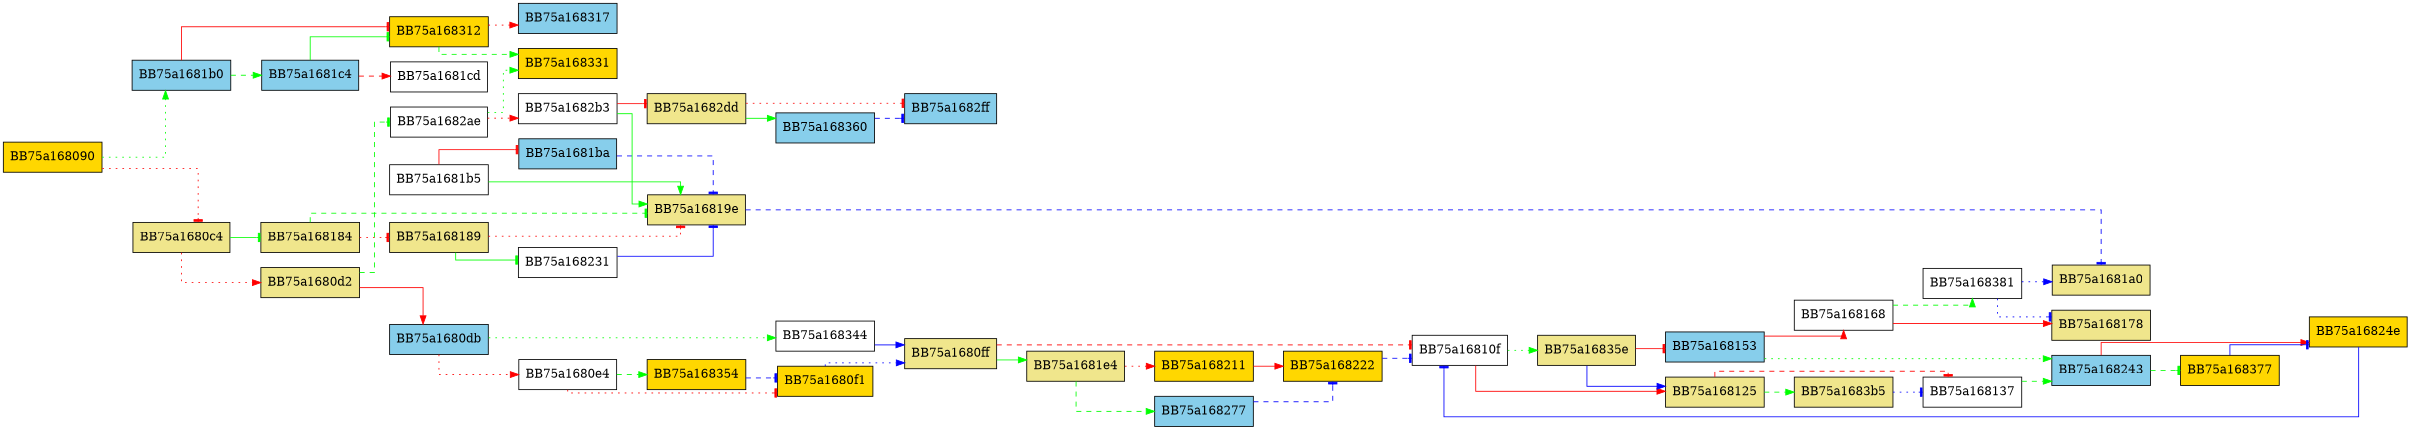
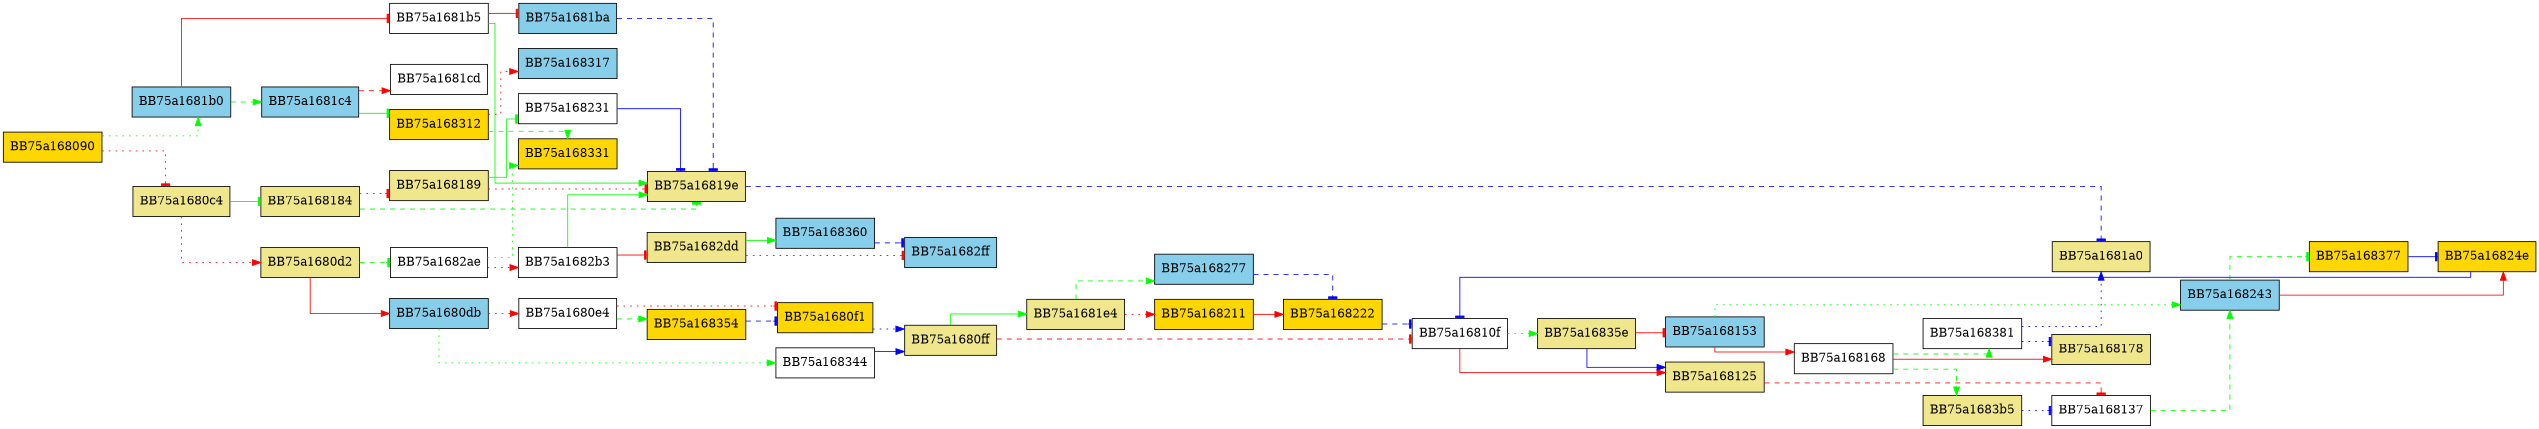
(267, 27) -> (249, 18)
(1775, 392) -> (1934, 369)
